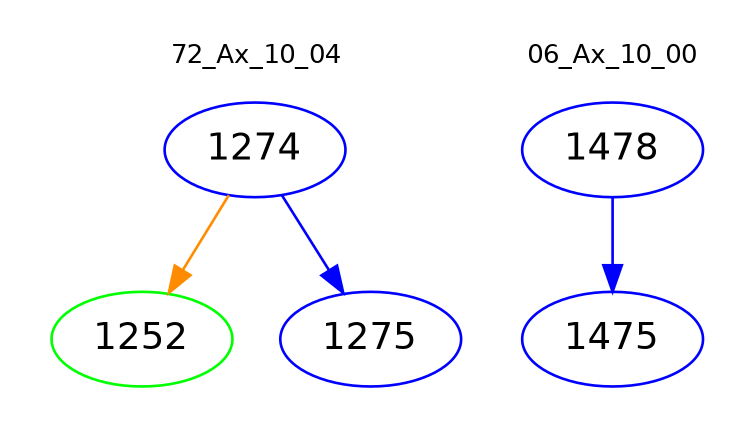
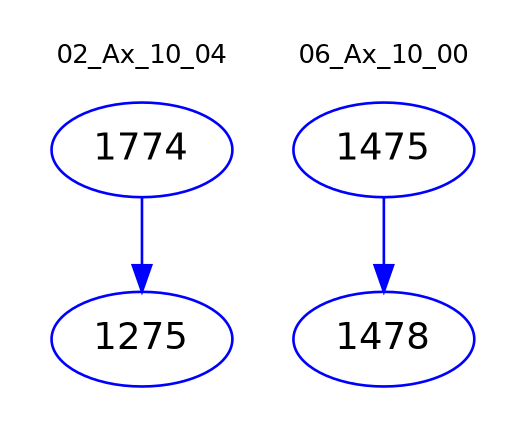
(256, 57) -> (142, 57)
(255, 150) -> (142, 150)
(613, 232) -> (384, 232)
(142, 339) -> none
